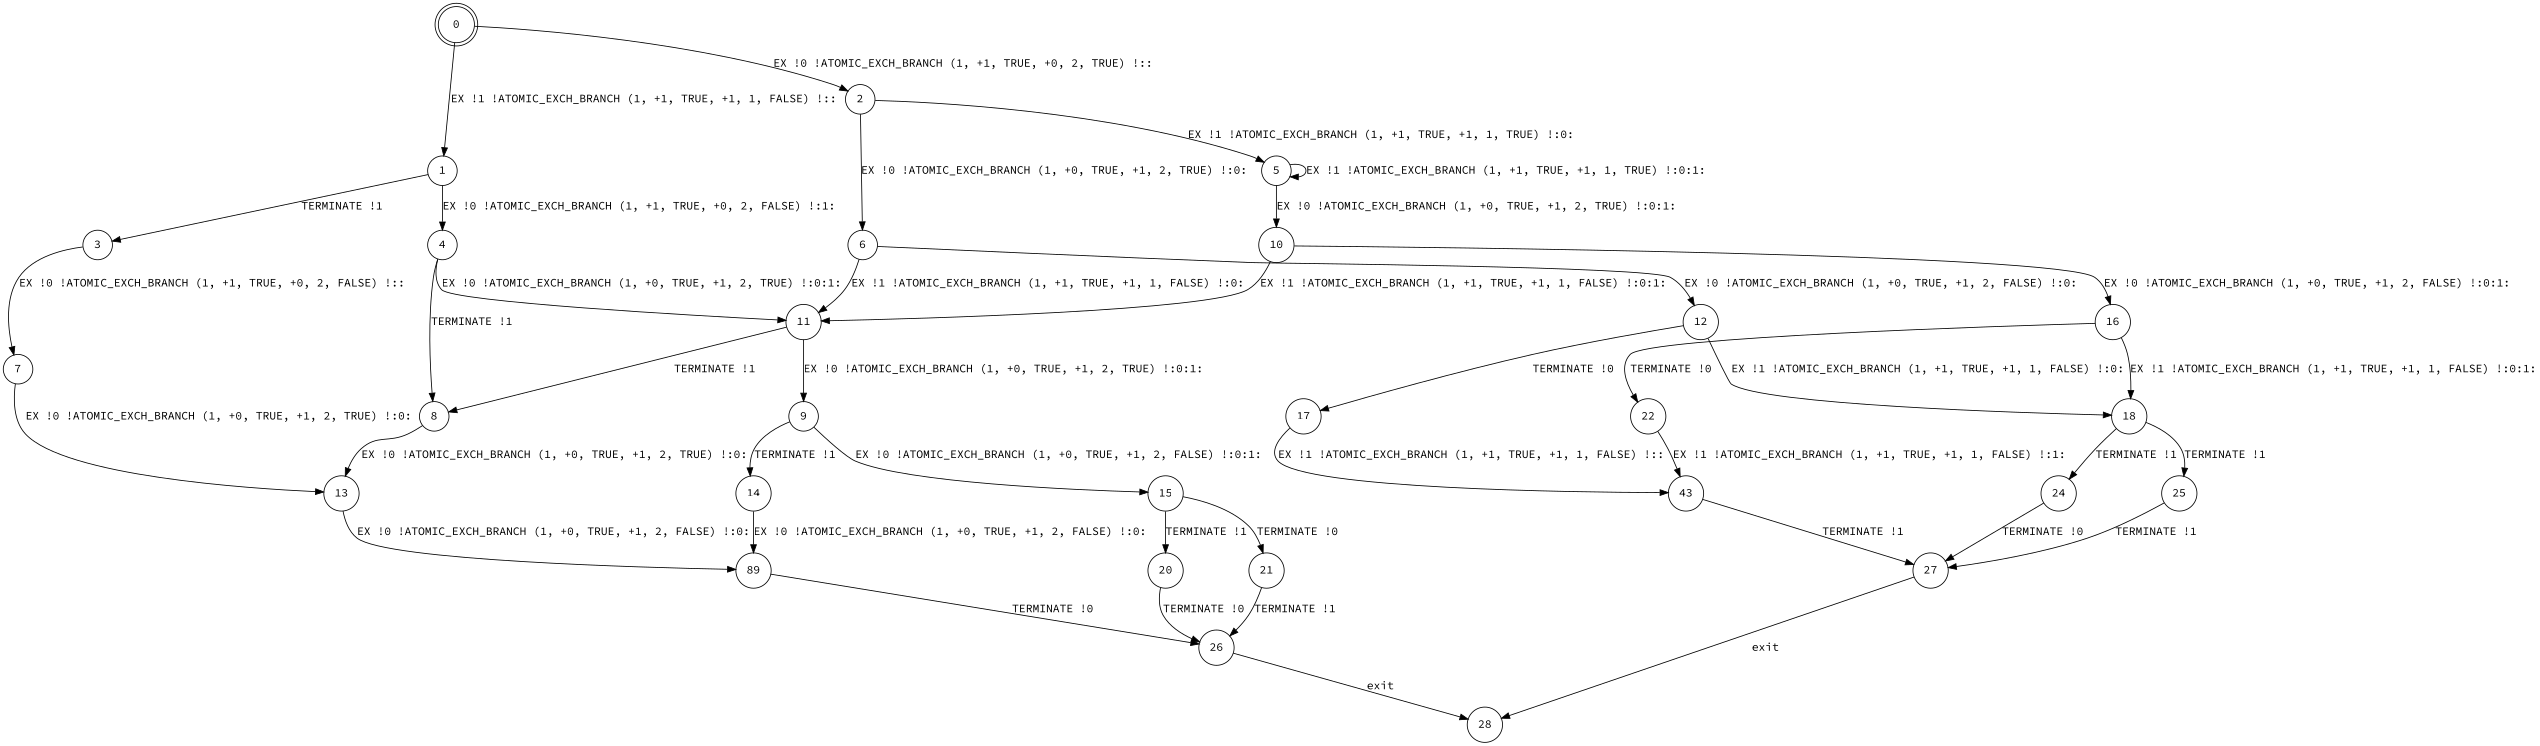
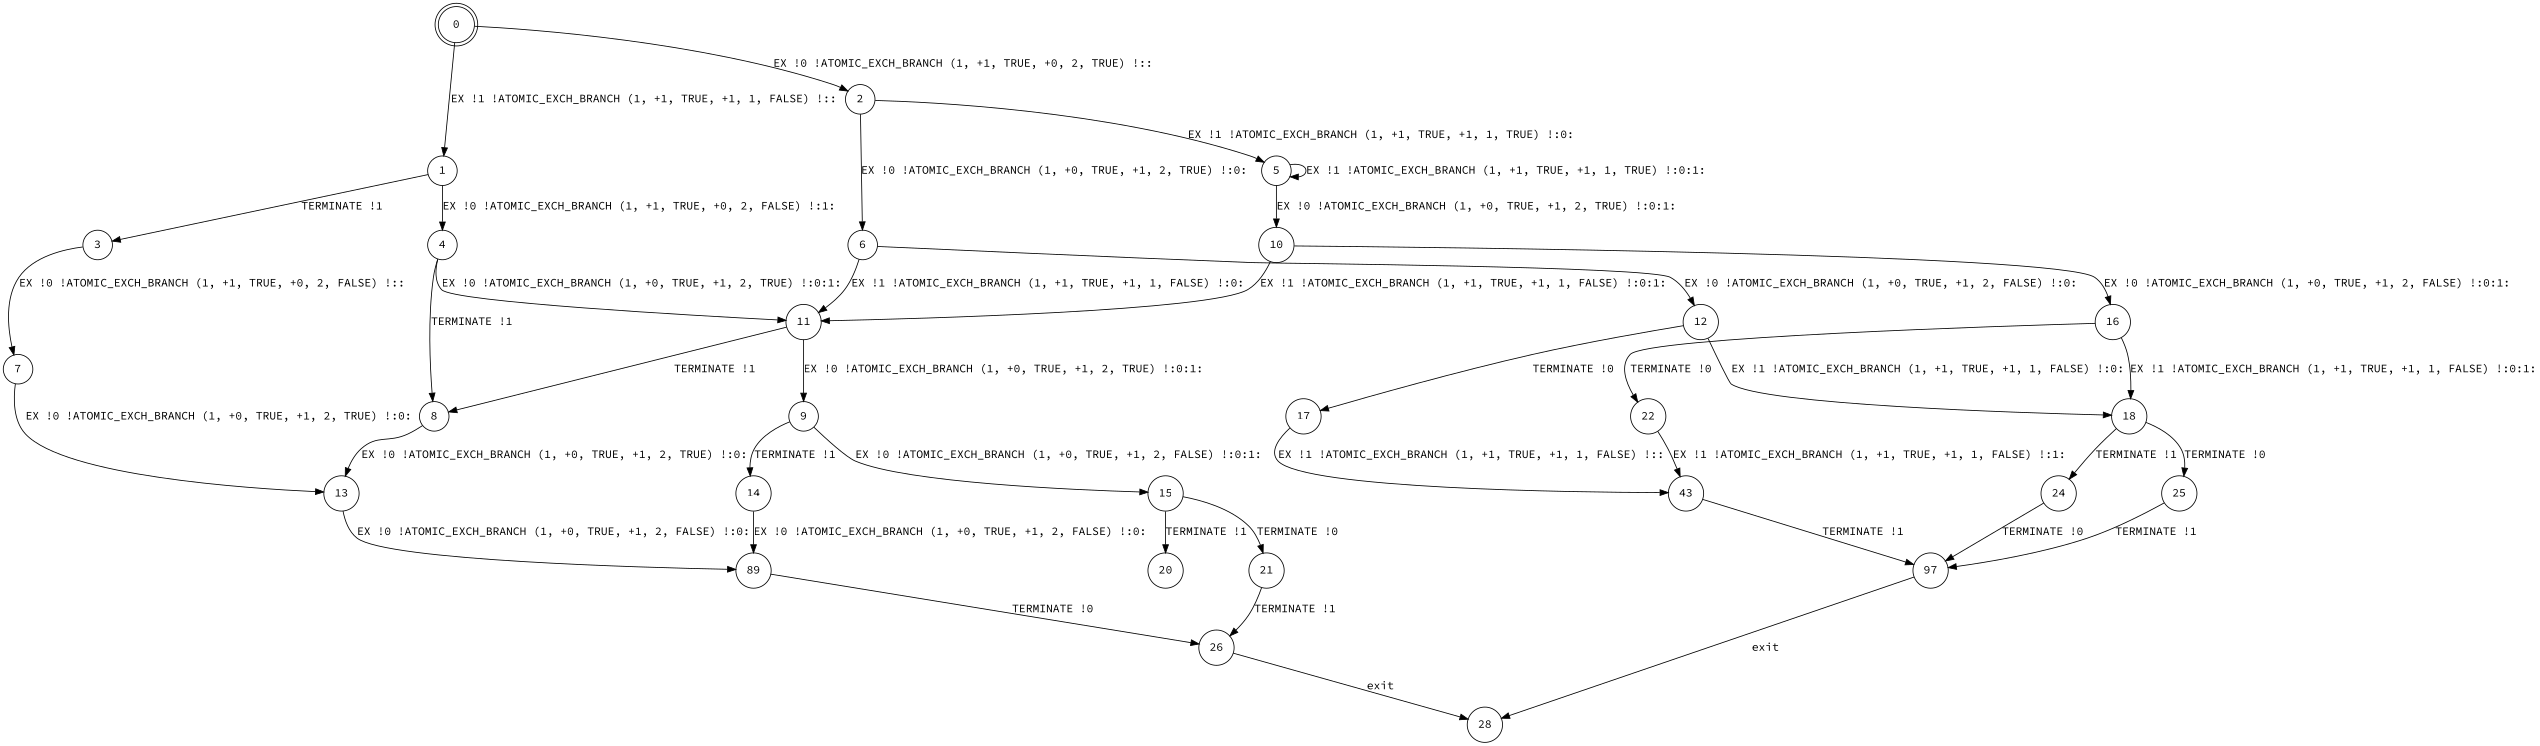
(2225, 455) -> (2225, 455)
(1931, 571) -> (1931, 571)
(1166, 619) -> none
